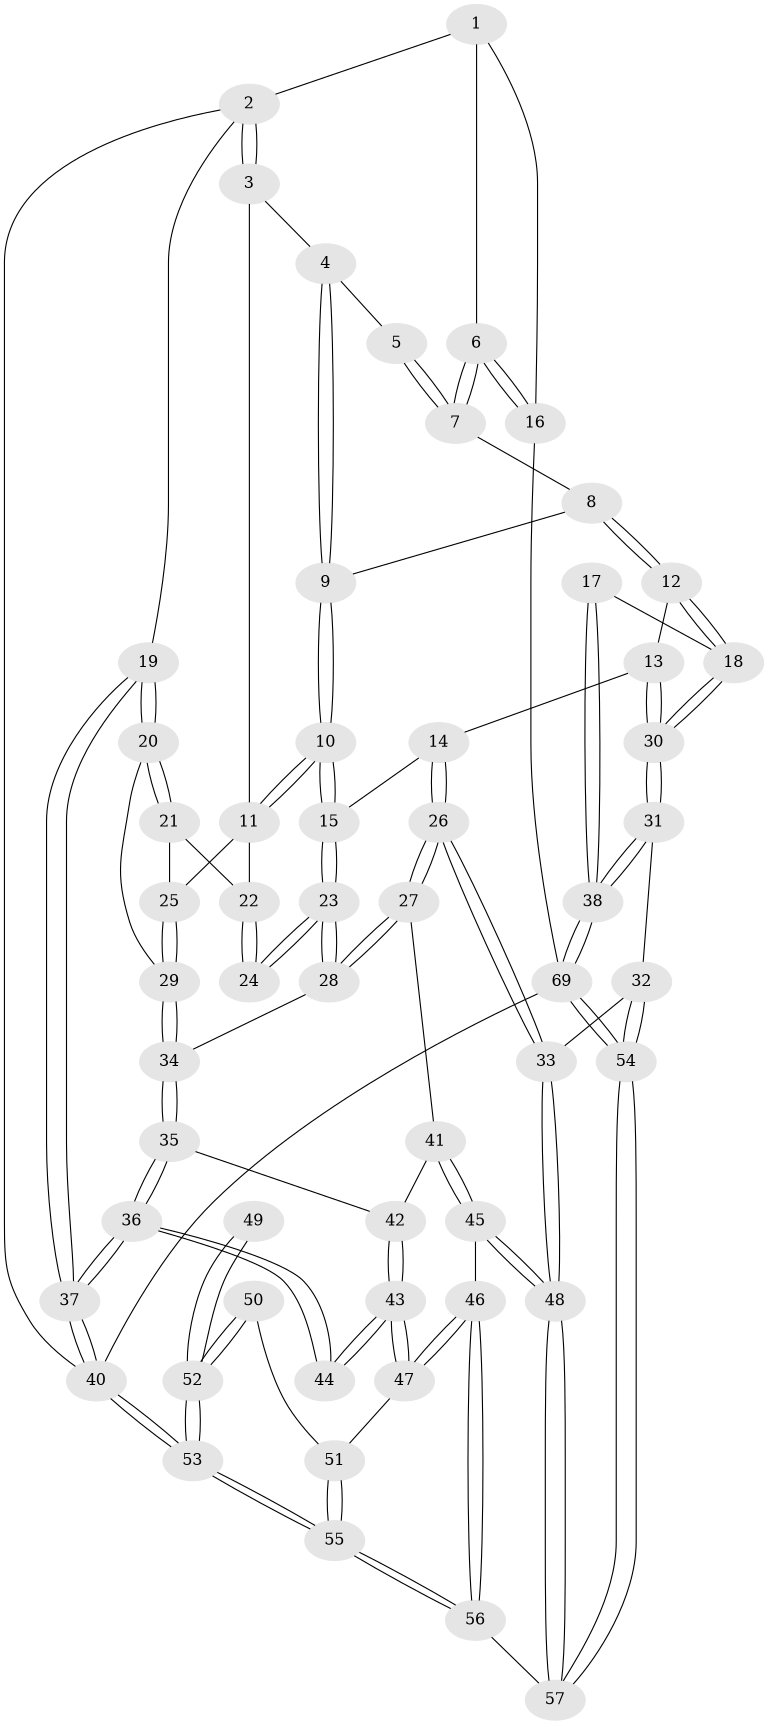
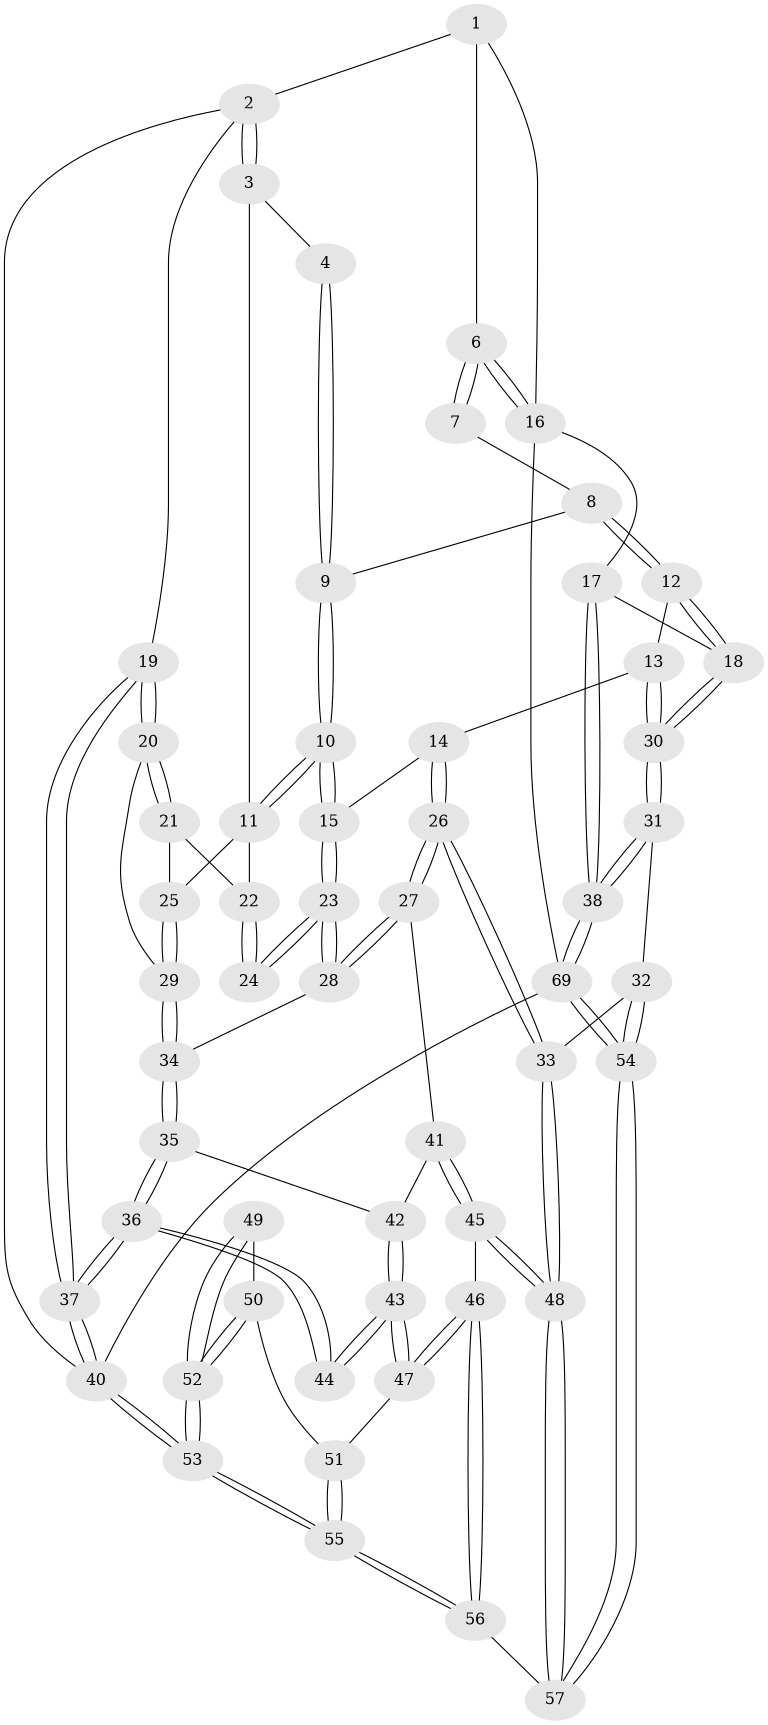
(397, 344) -> none
none -> (632, 485)
none -> (254, 1271)
